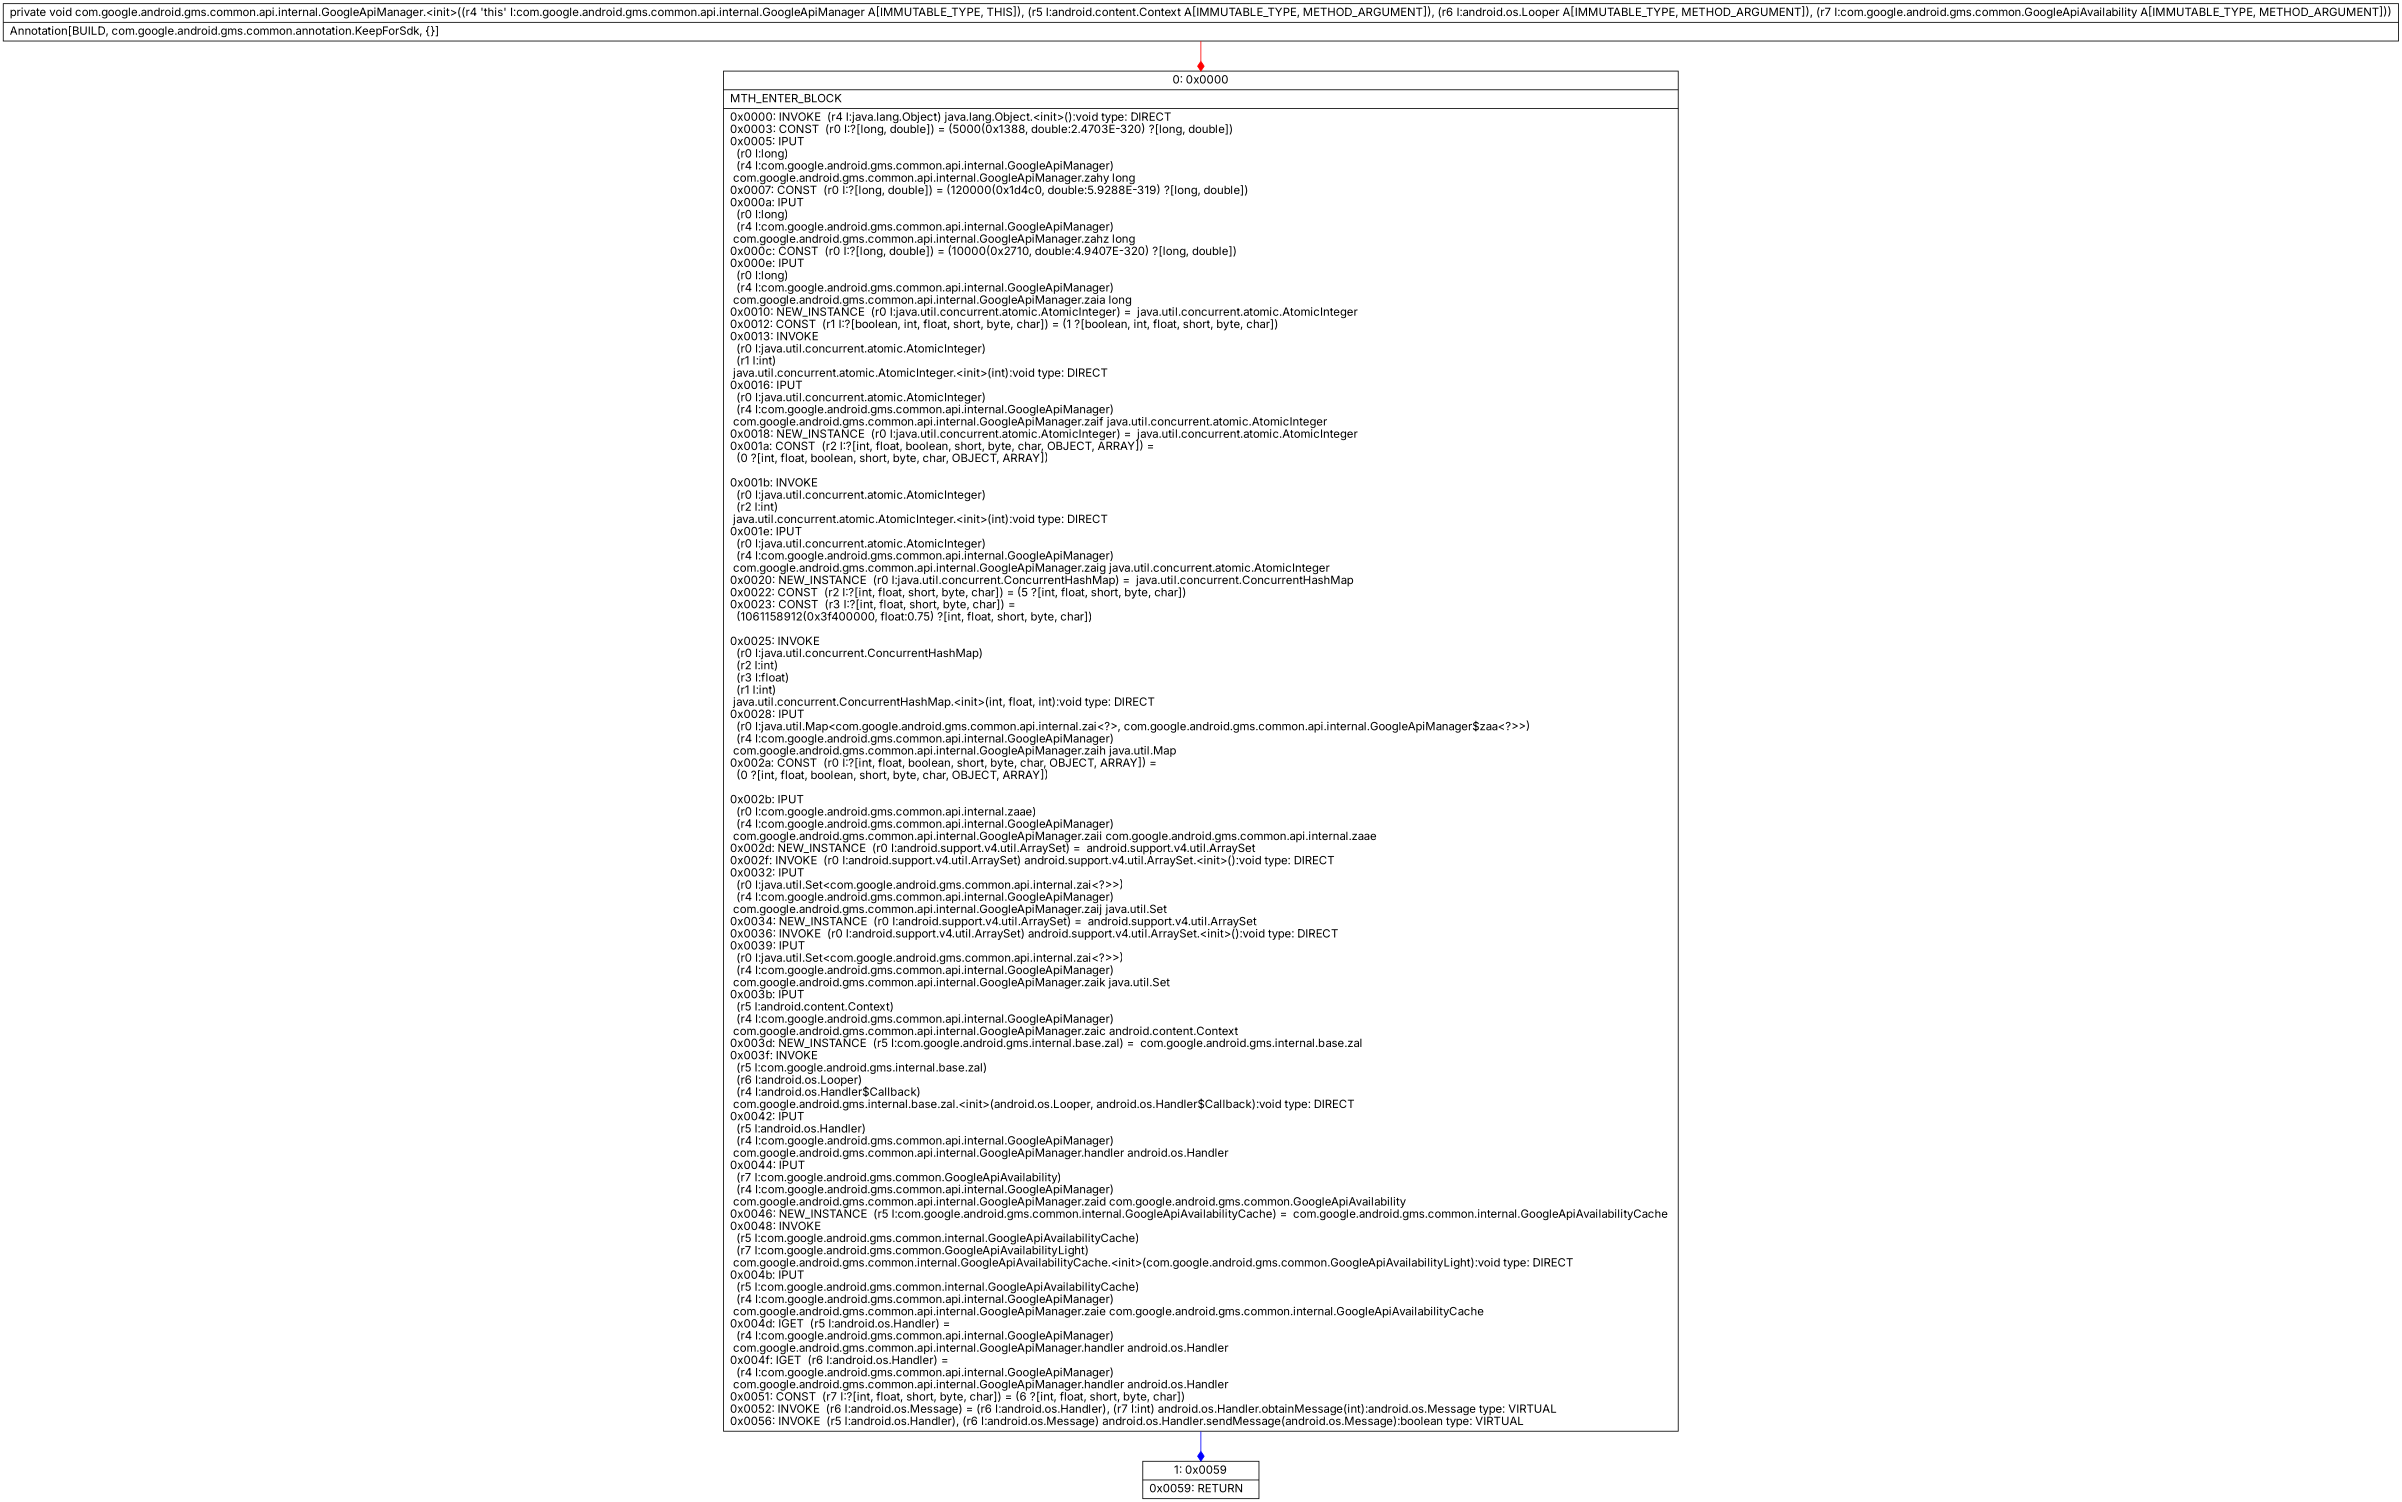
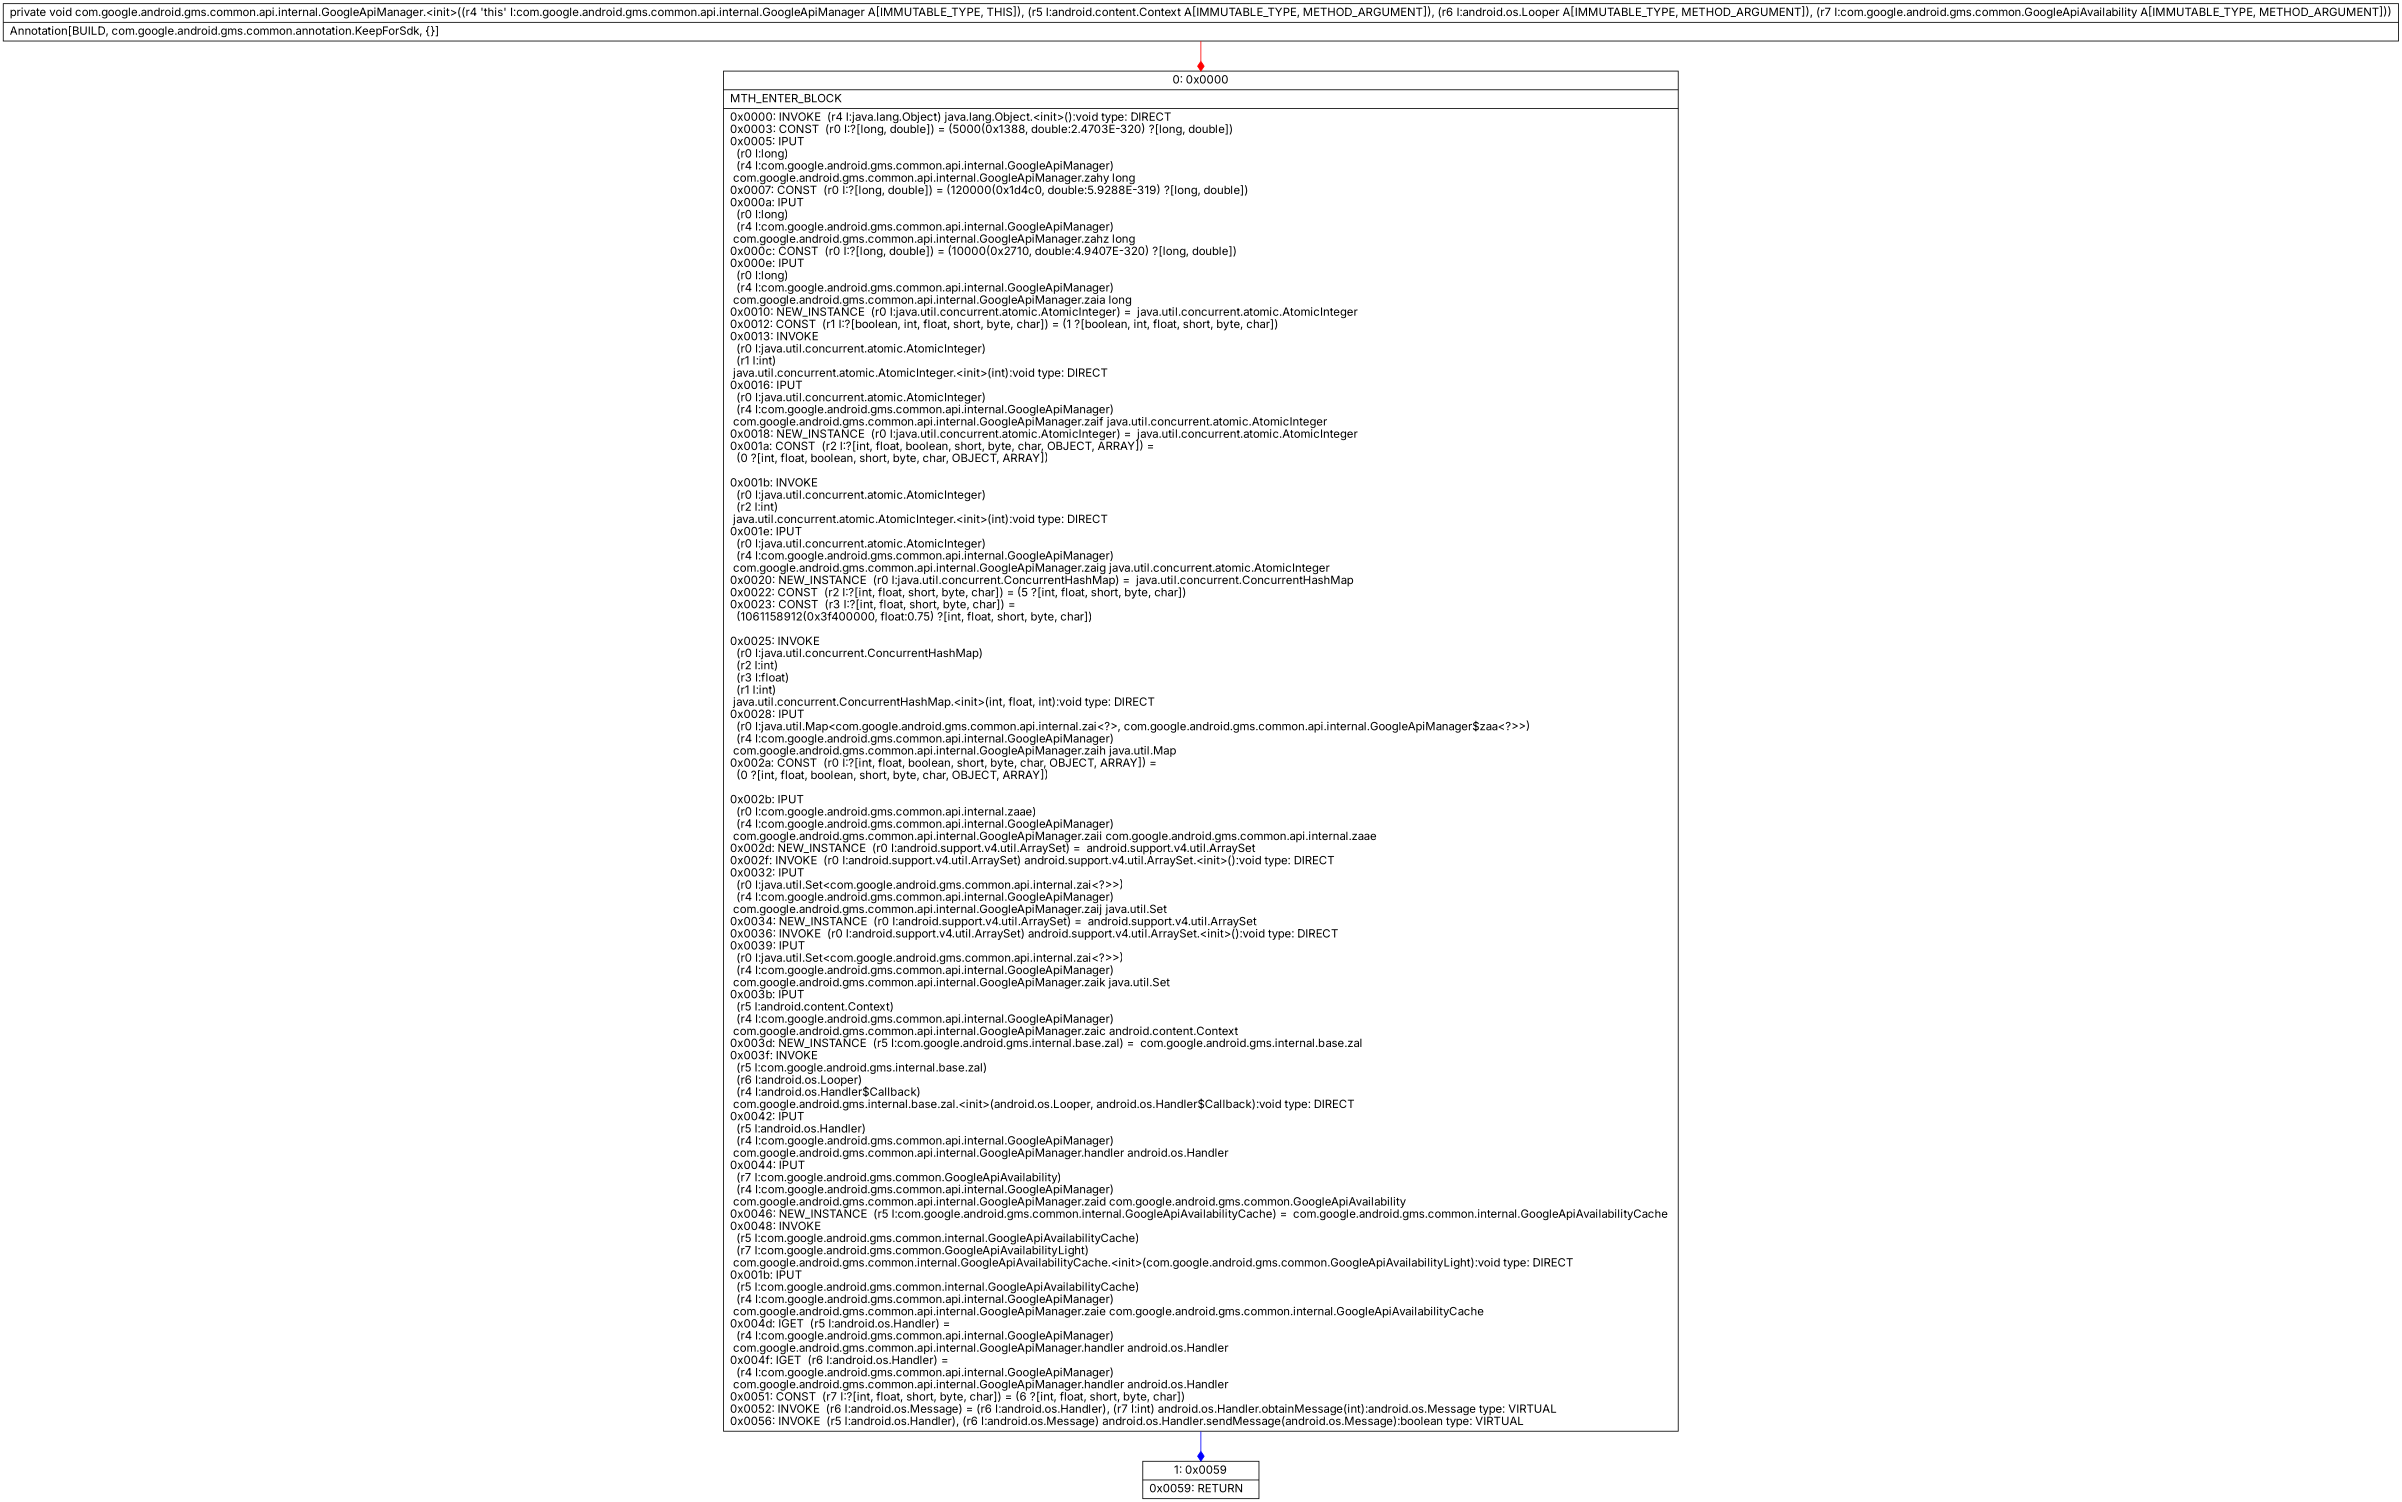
(771, 1275) -> (769, 1275)
